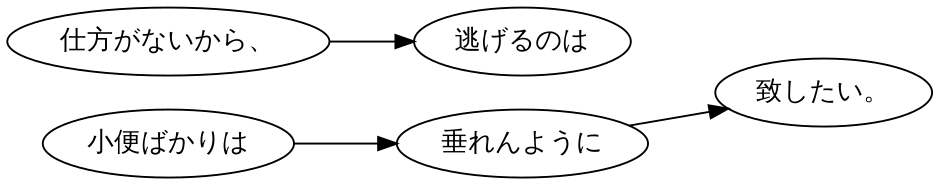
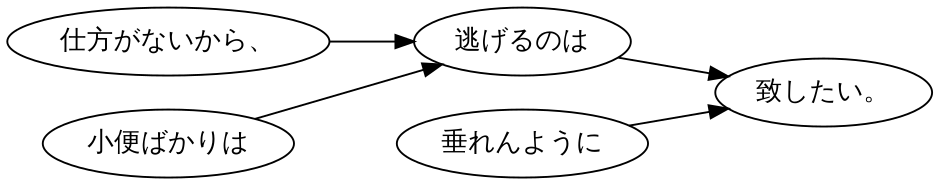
none -> (664, 65)
(336, 144) -> (339, 94)
